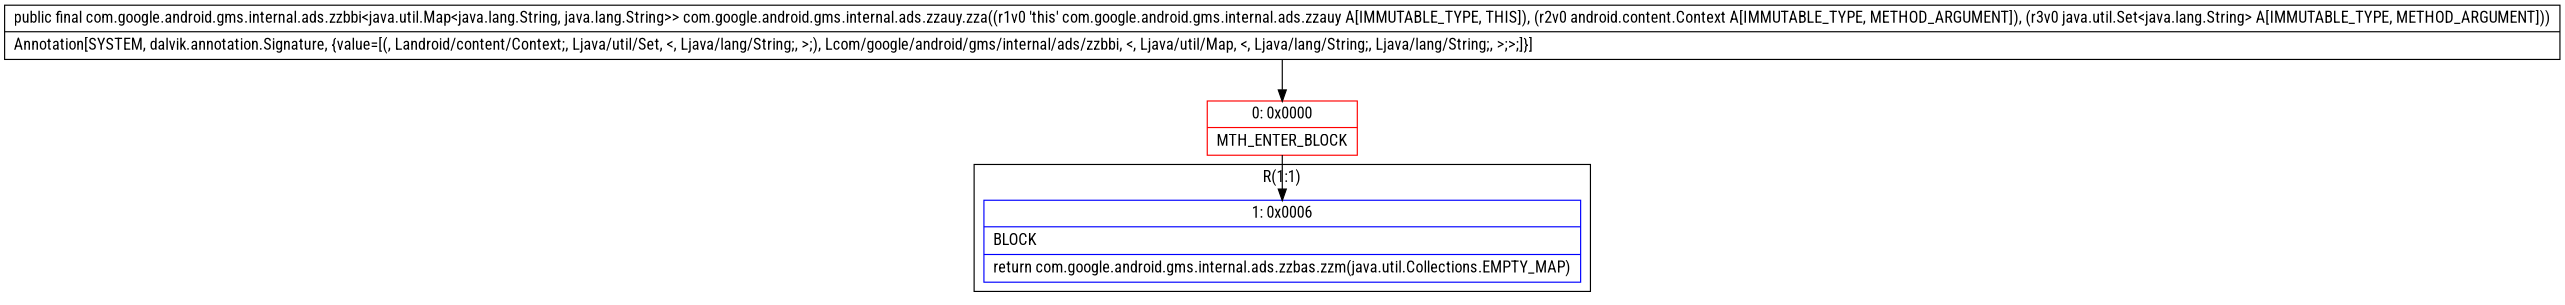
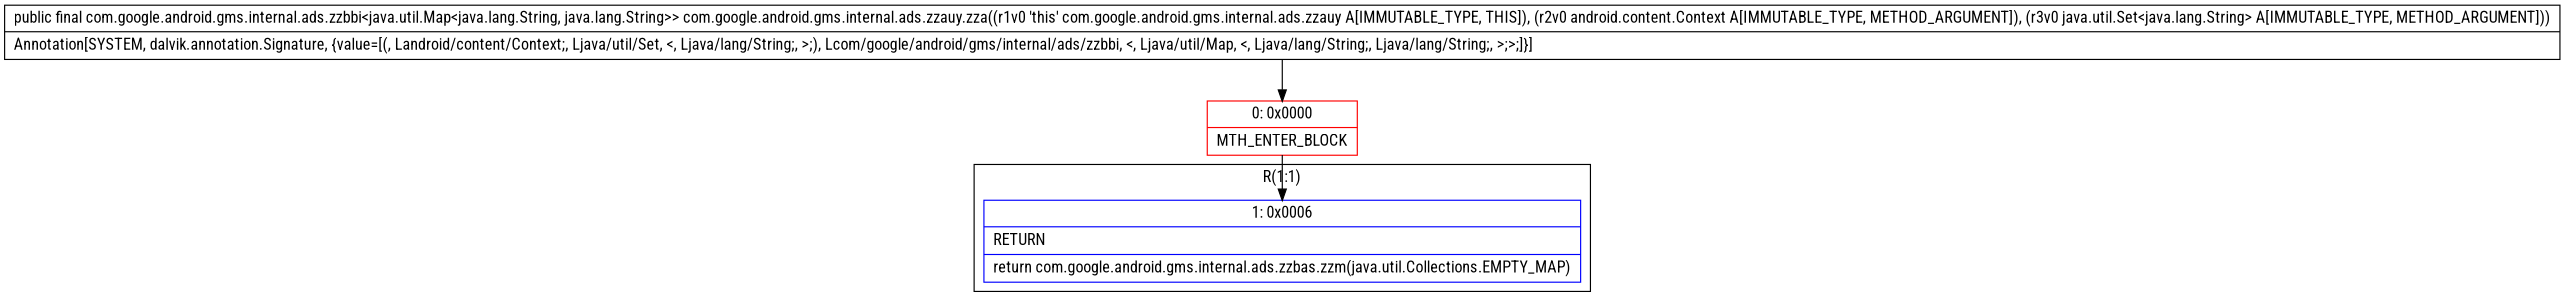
(1015, 240) -> (1020, 240)
